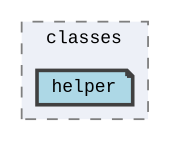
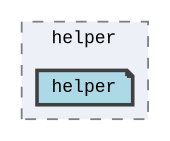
(85, 39) -> (85, 39)
